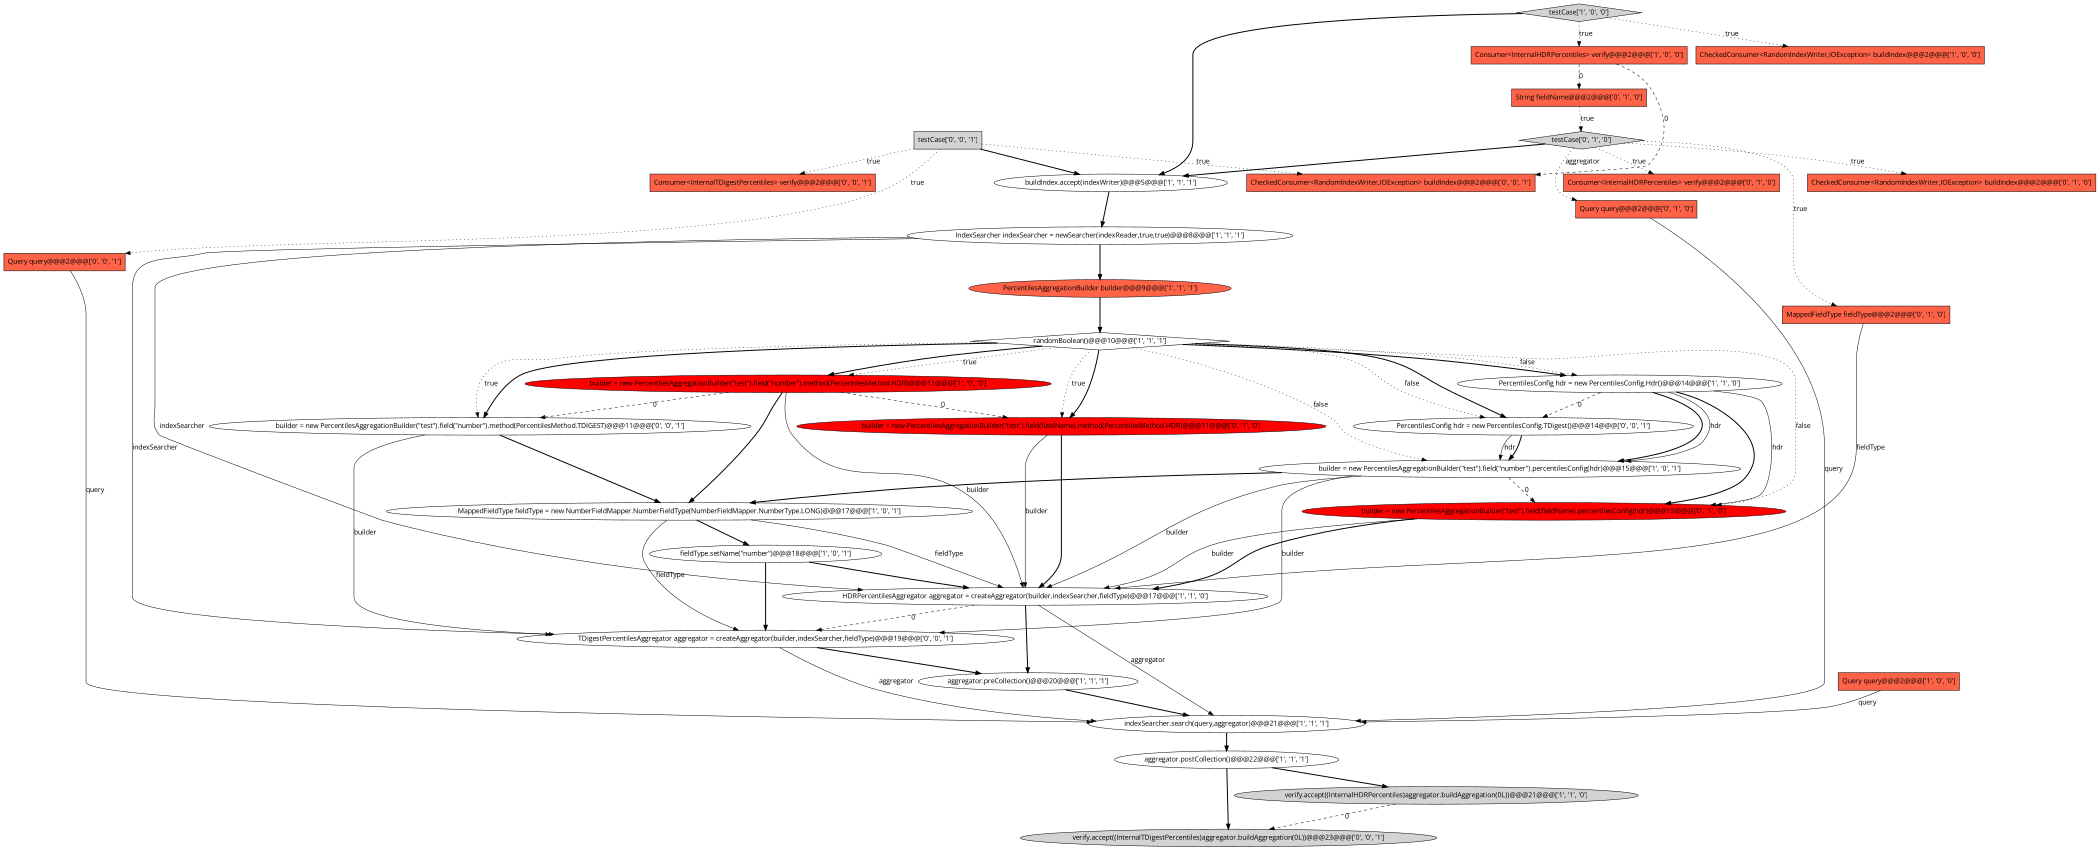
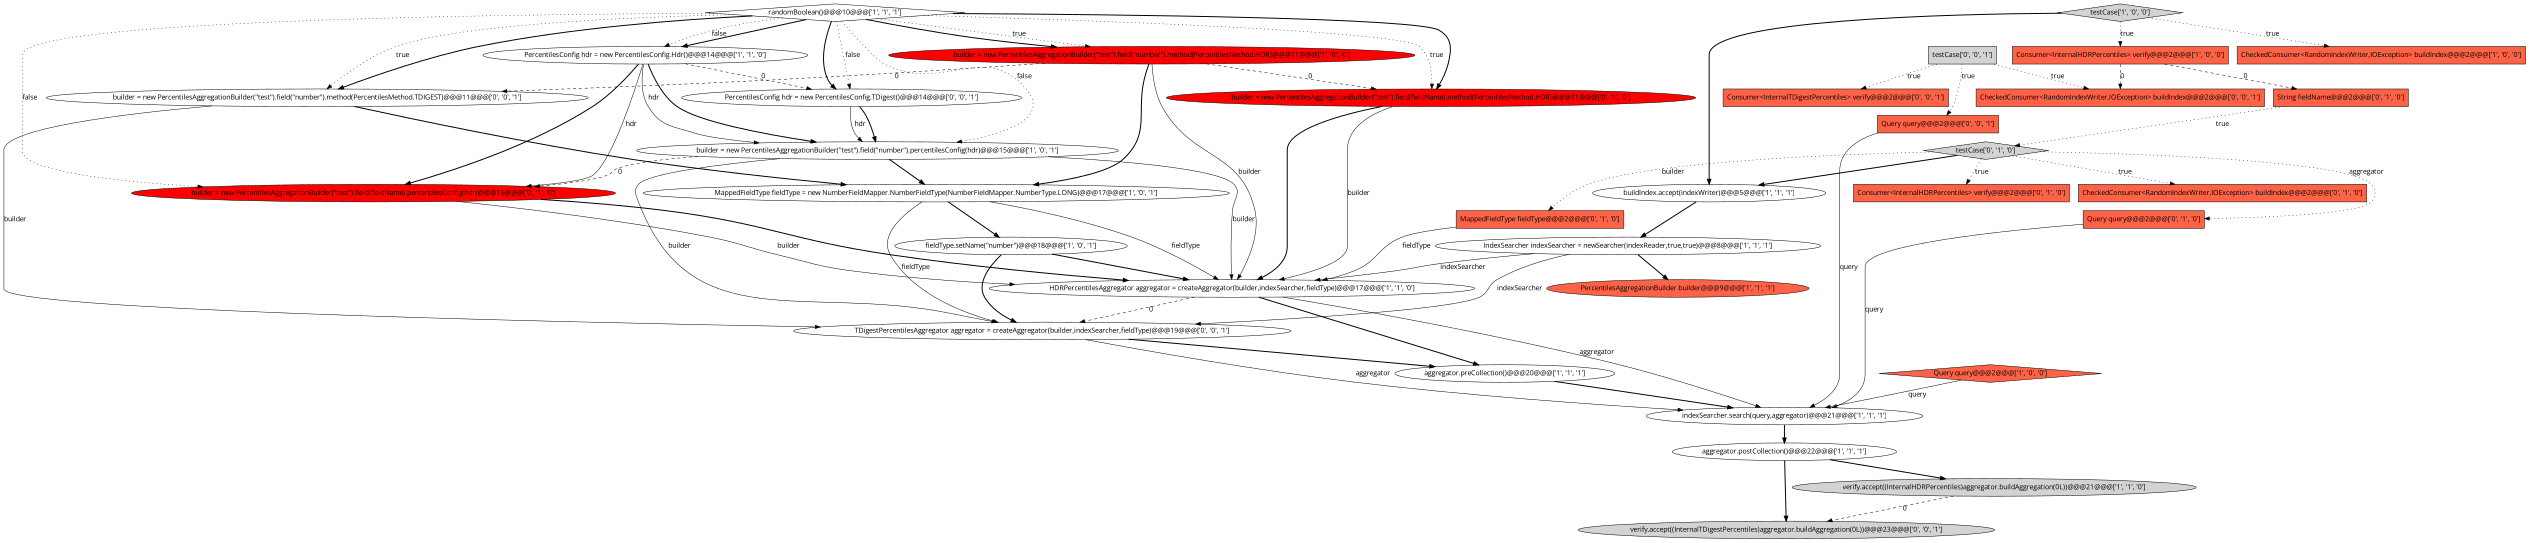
(1028, 161) -> none
(1801, 209) -> (1673, 172)
(1100, 312) -> none
(1899, 682) -> (1990, 374)
